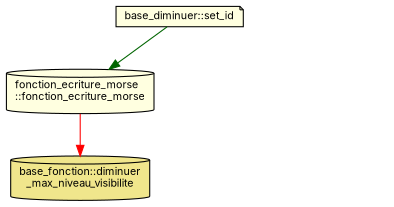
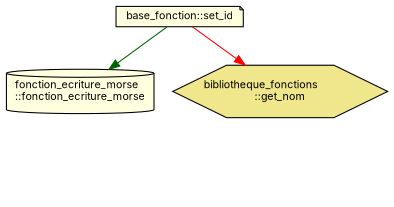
(180, 17) -> (180, 17)
none -> (280, 91)
(80, 178) -> none
